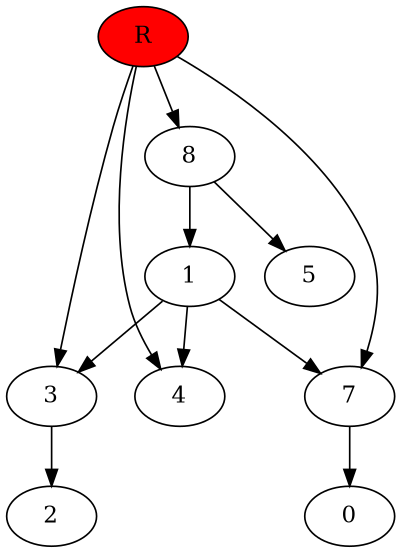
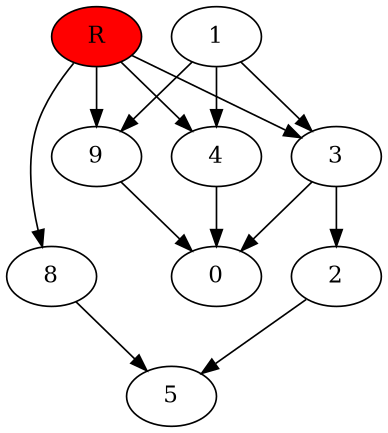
(190, 208) -> none
none -> (216, 208)
none -> (283, 210)
none -> (261, 331)
(350, 396) -> (97, 157)
